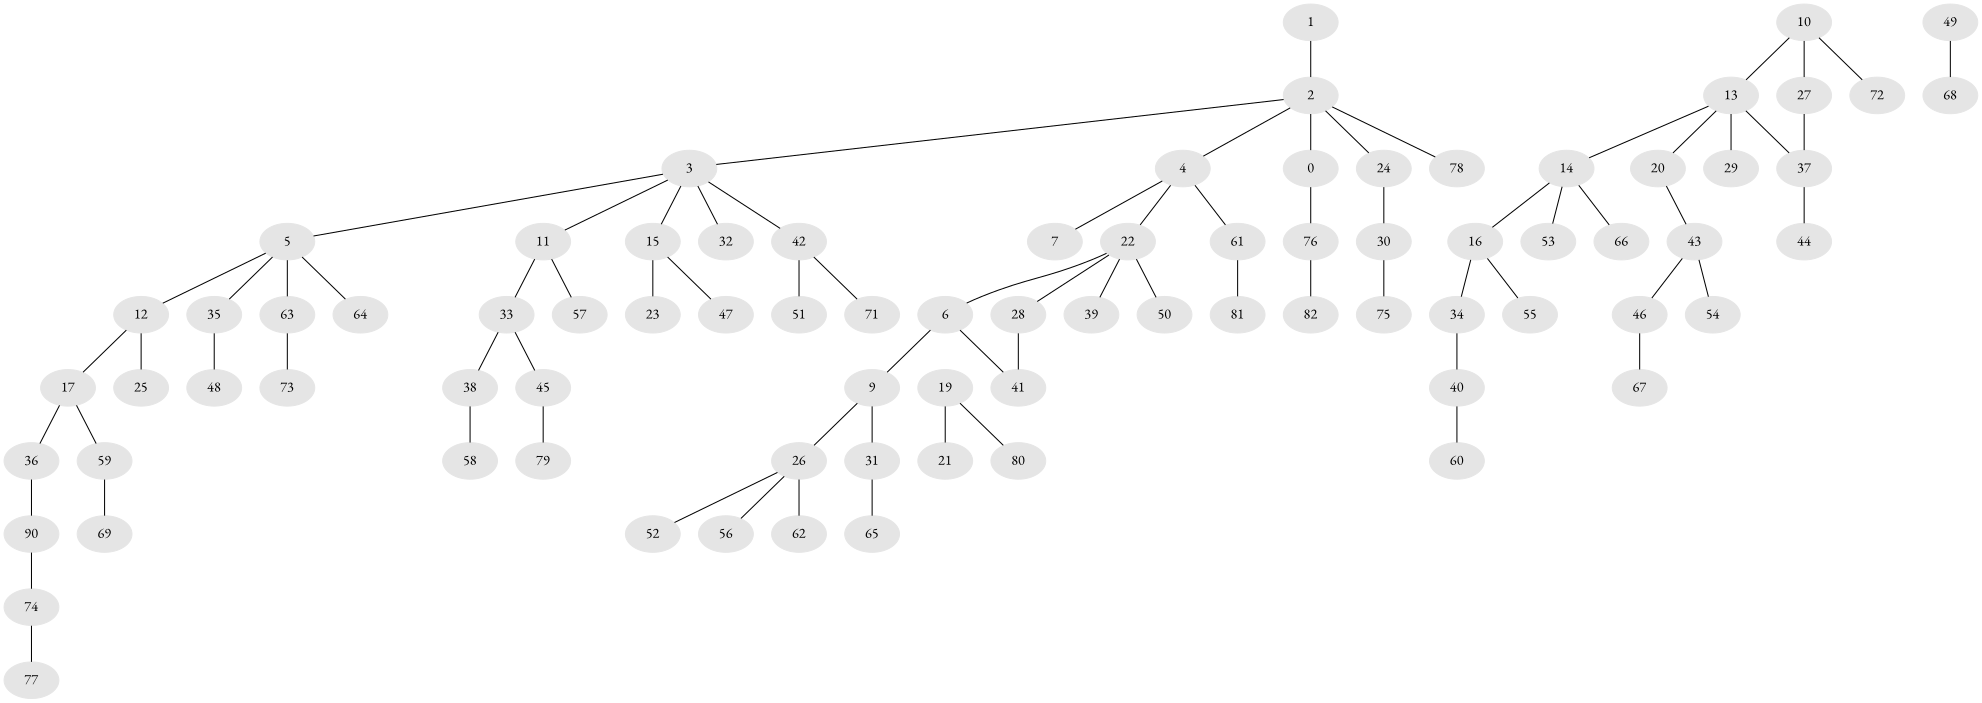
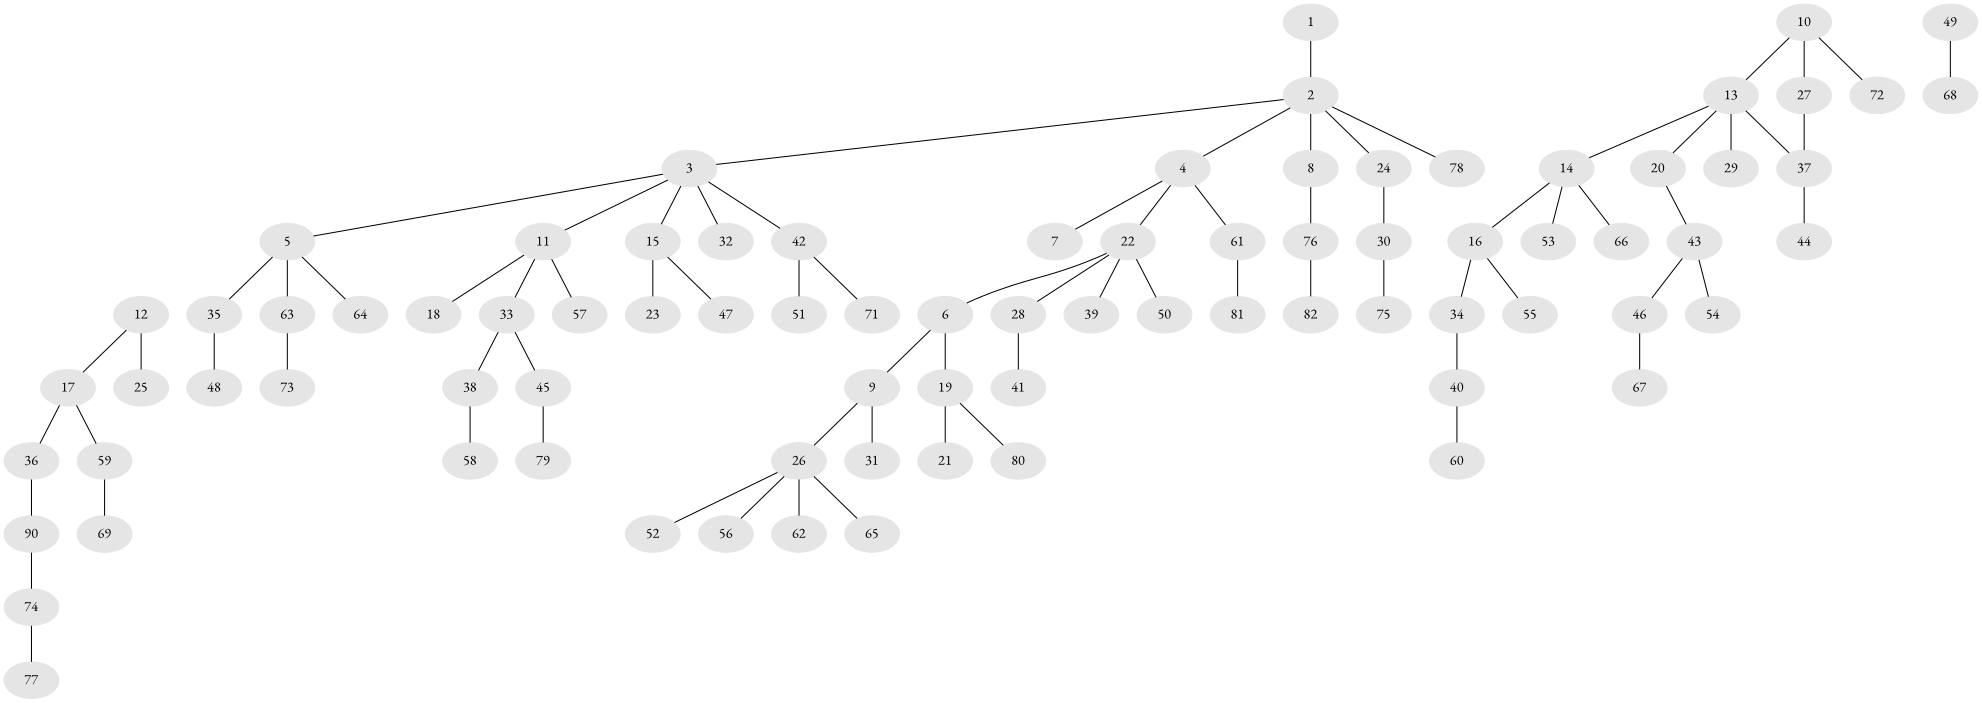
(1311, 169) -> (1311, 169)
(214, 278) -> none
none -> (434, 315)
(982, 351) -> (945, 351)
(872, 498) -> (835, 497)
